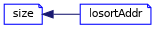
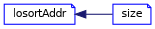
(67, 14) -> (99, 14)
